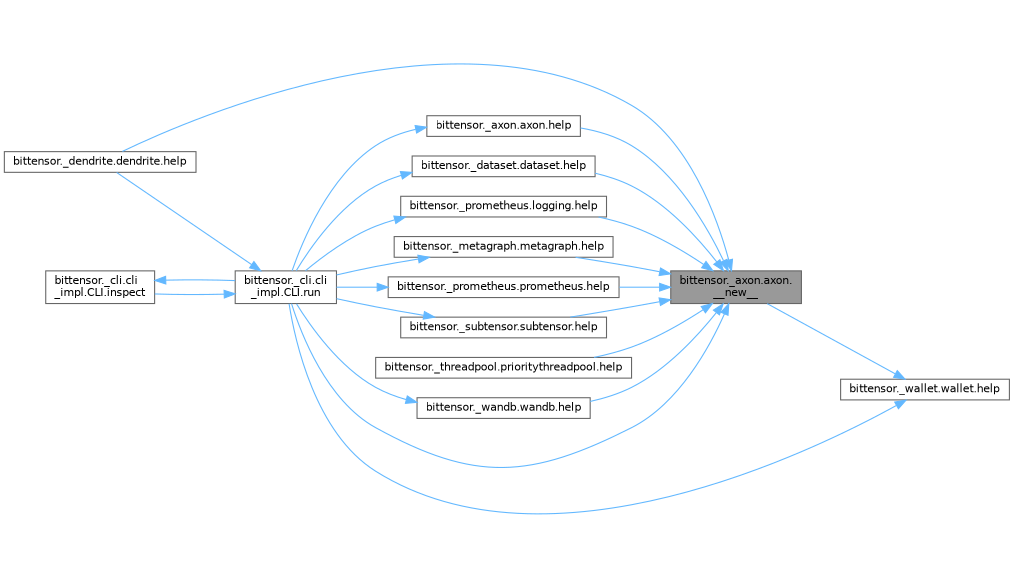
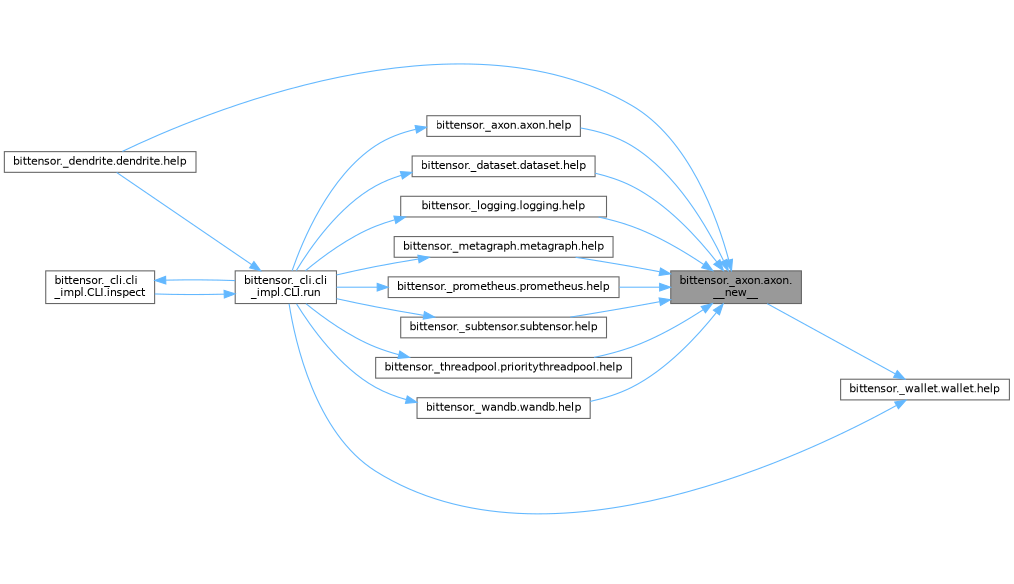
(504, 207) -> (504, 207)
(502, 467) -> (350, 334)
